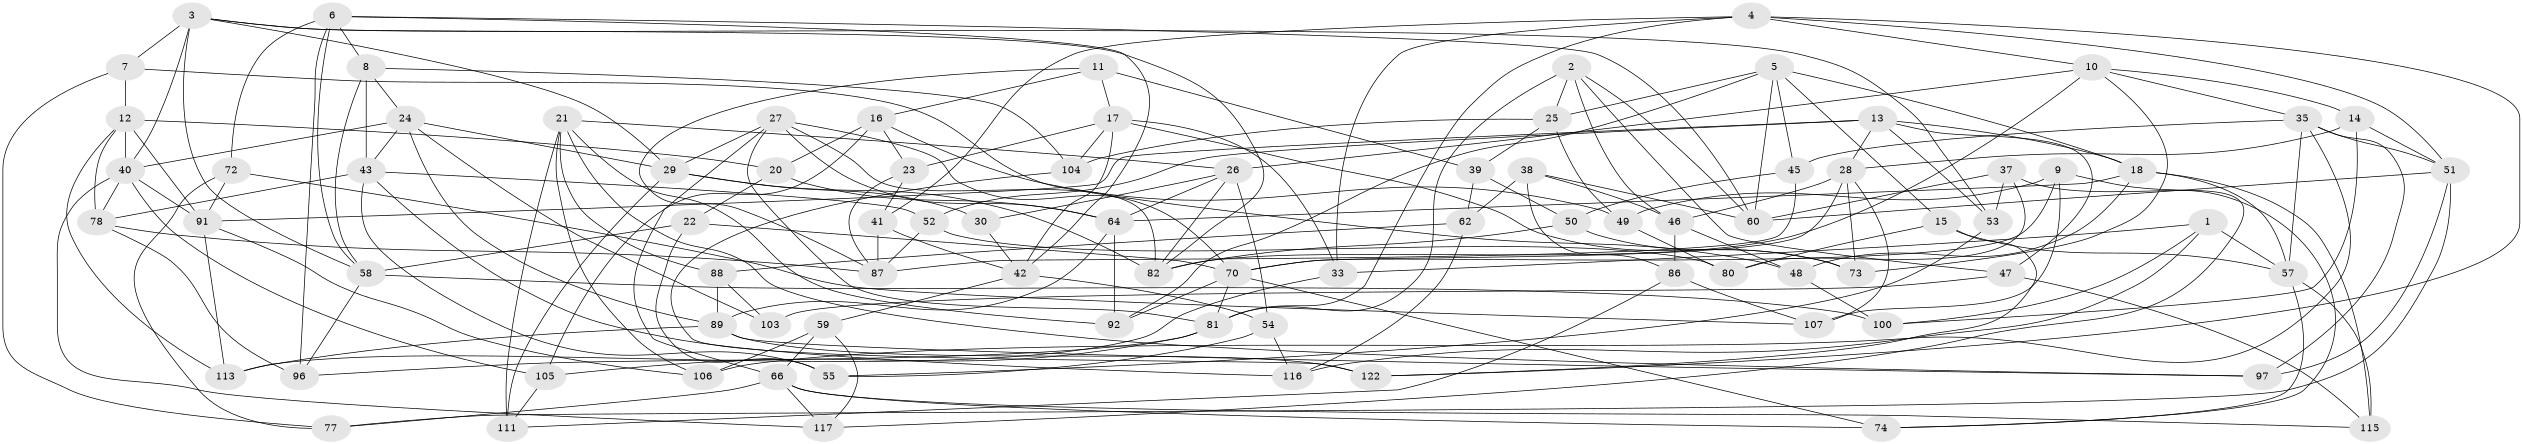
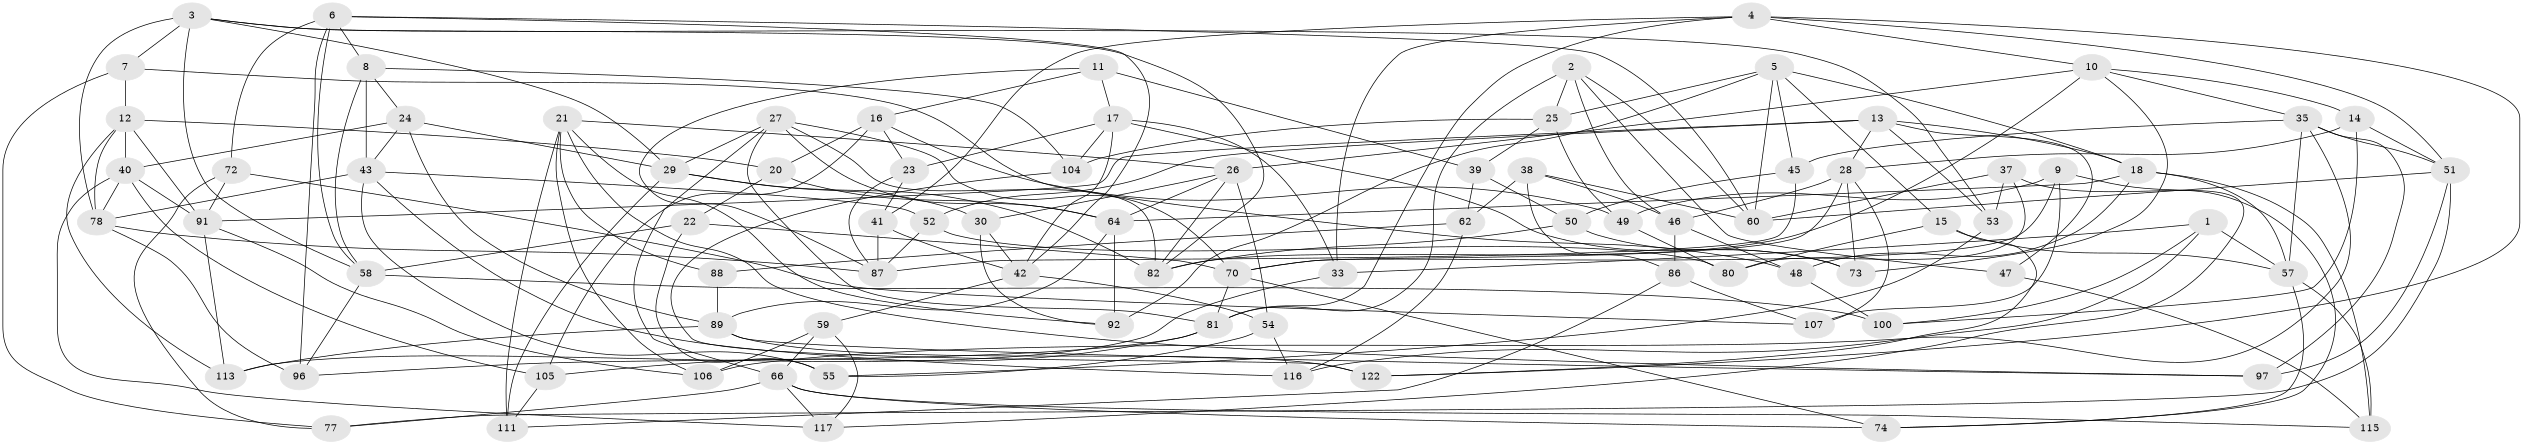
(167, 96) -> (84, 89)
(1154, 308) -> (1039, 313)
(770, 325) -> none
